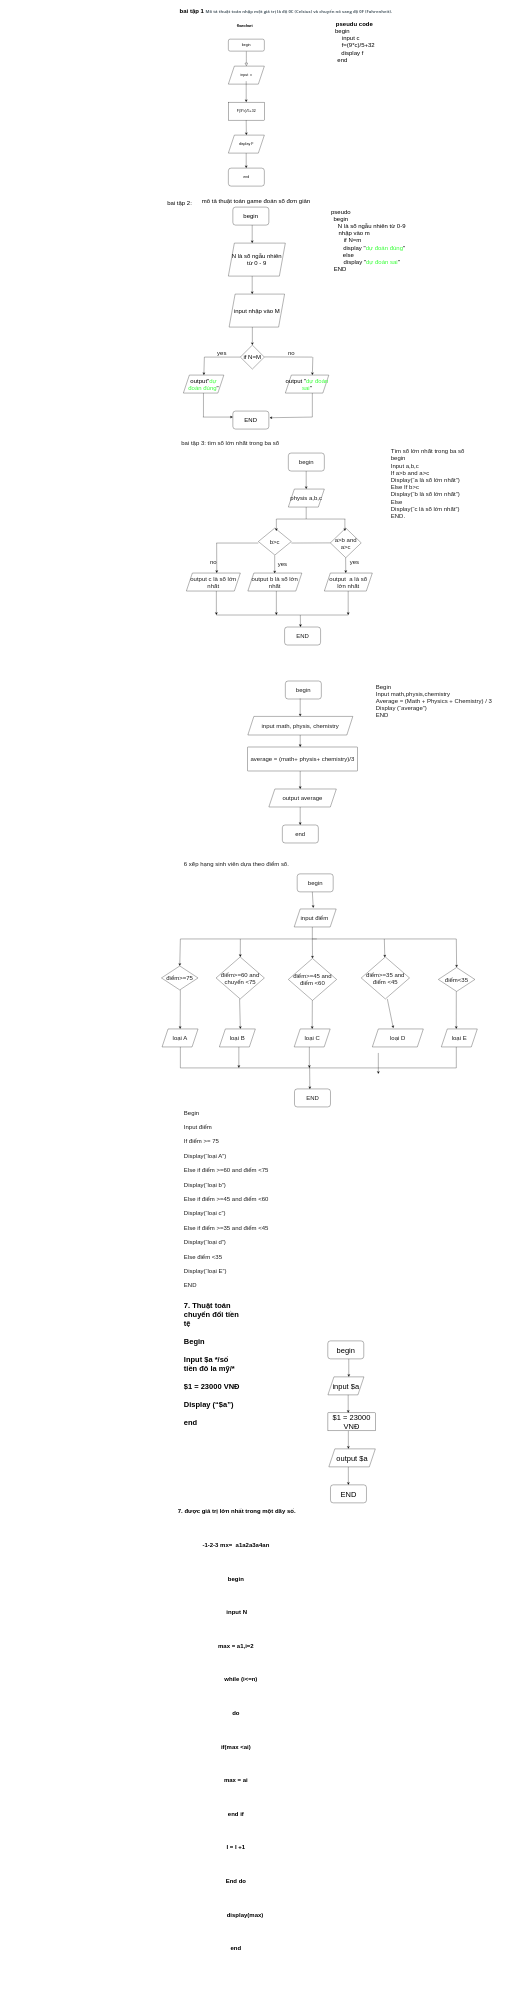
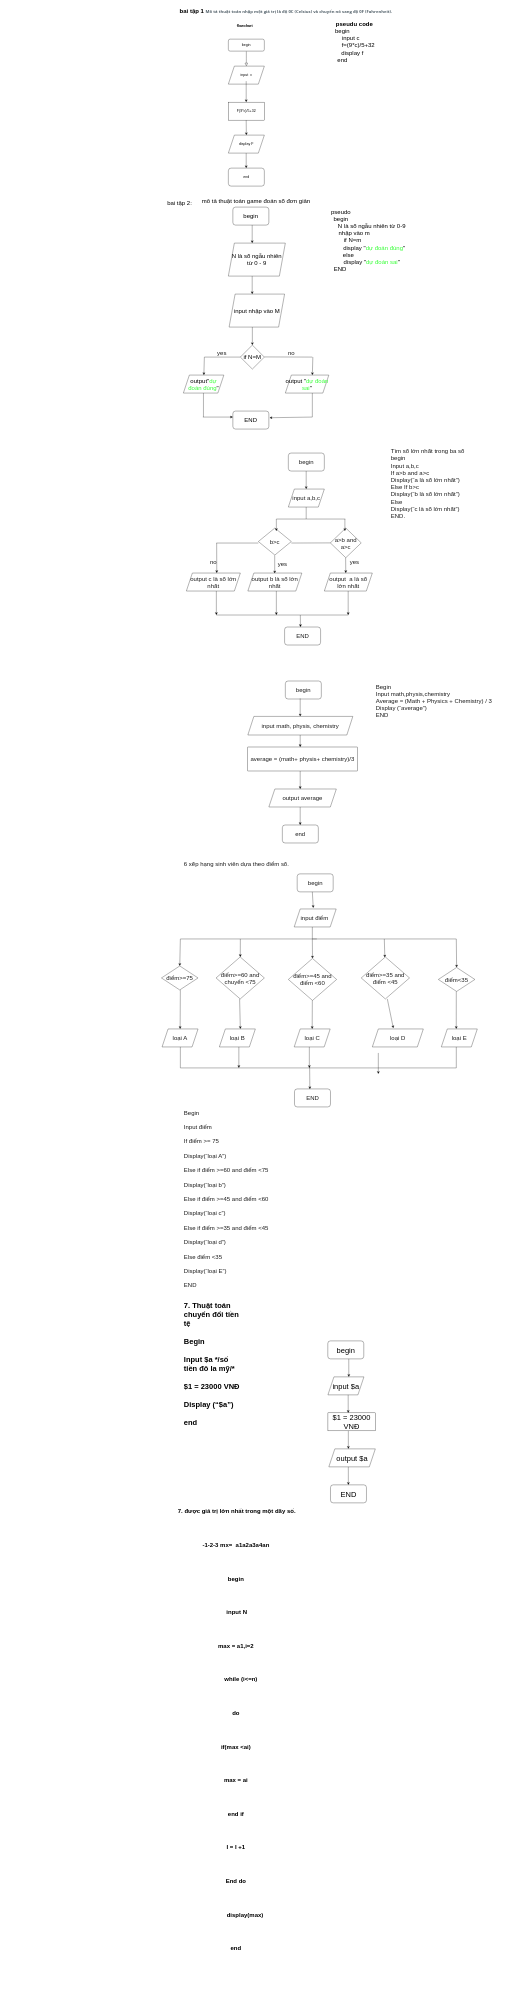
(189, 450) -> none
(306, 498) -> (306, 498)
